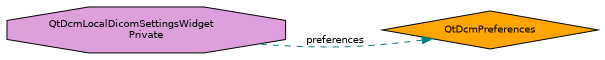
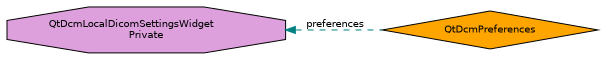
(340, 47) -> (339, 30)
